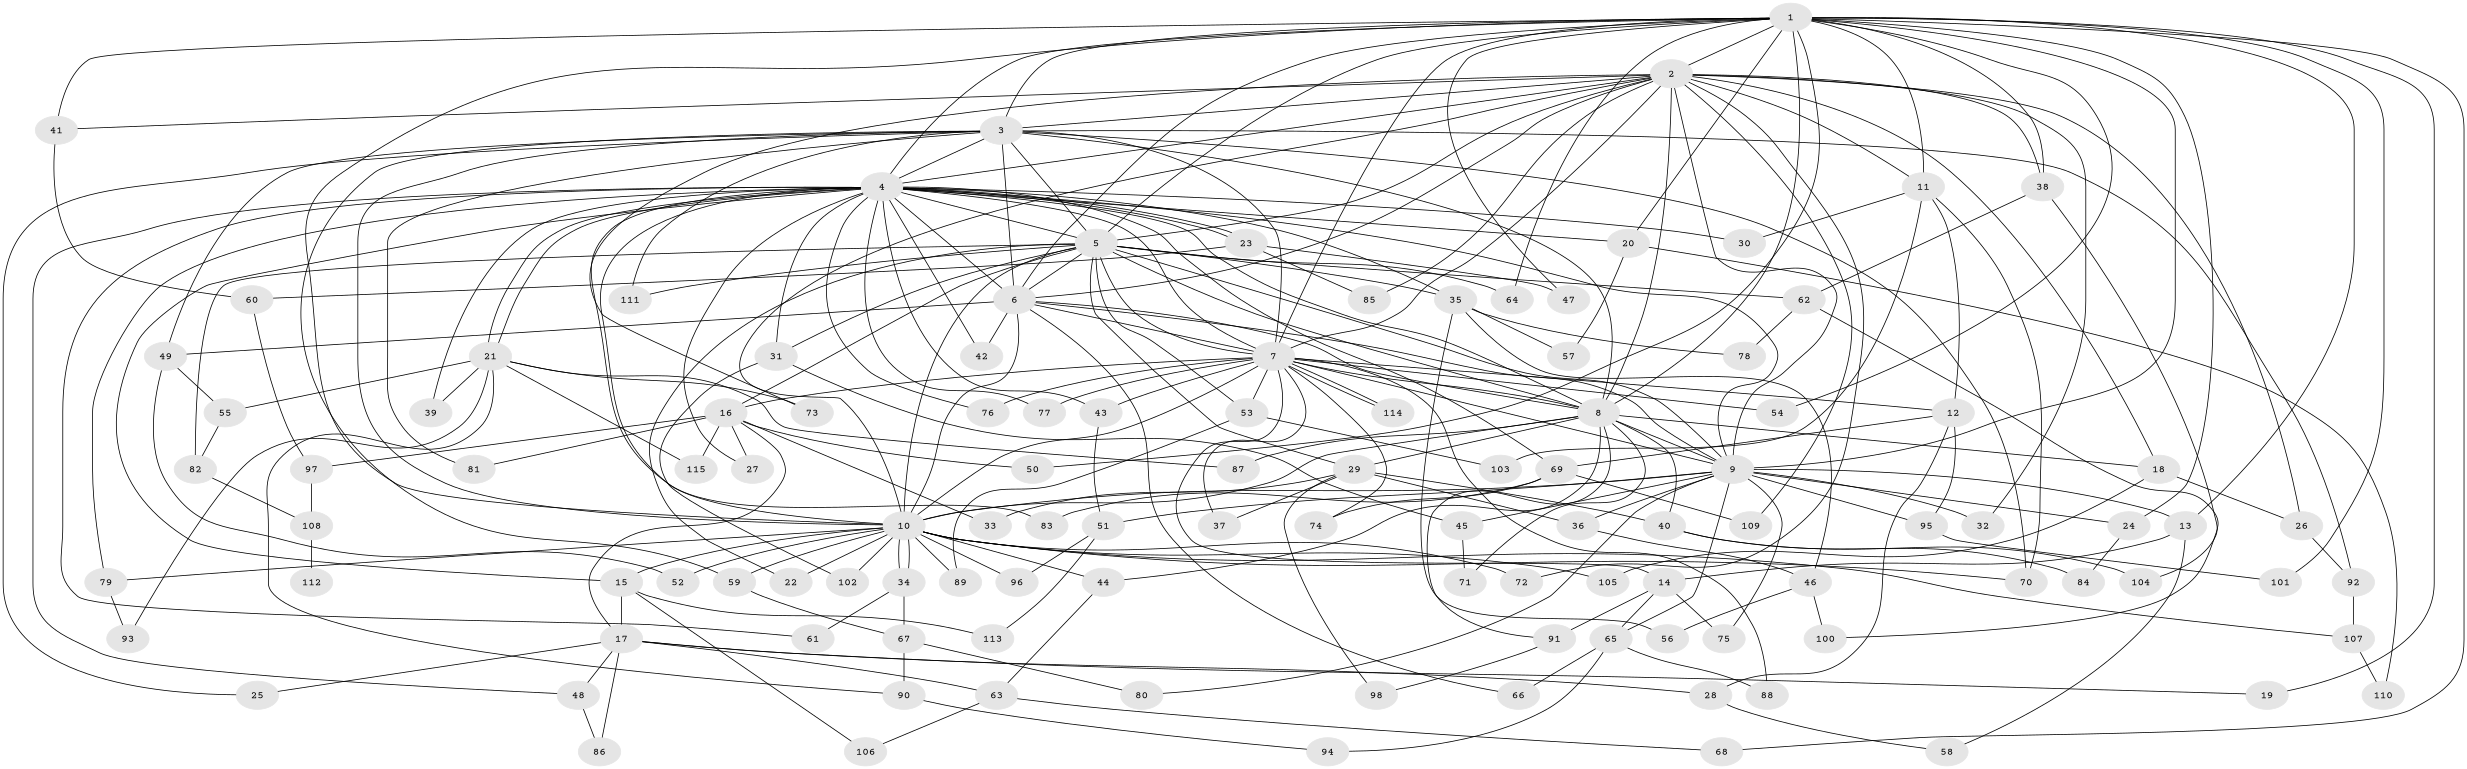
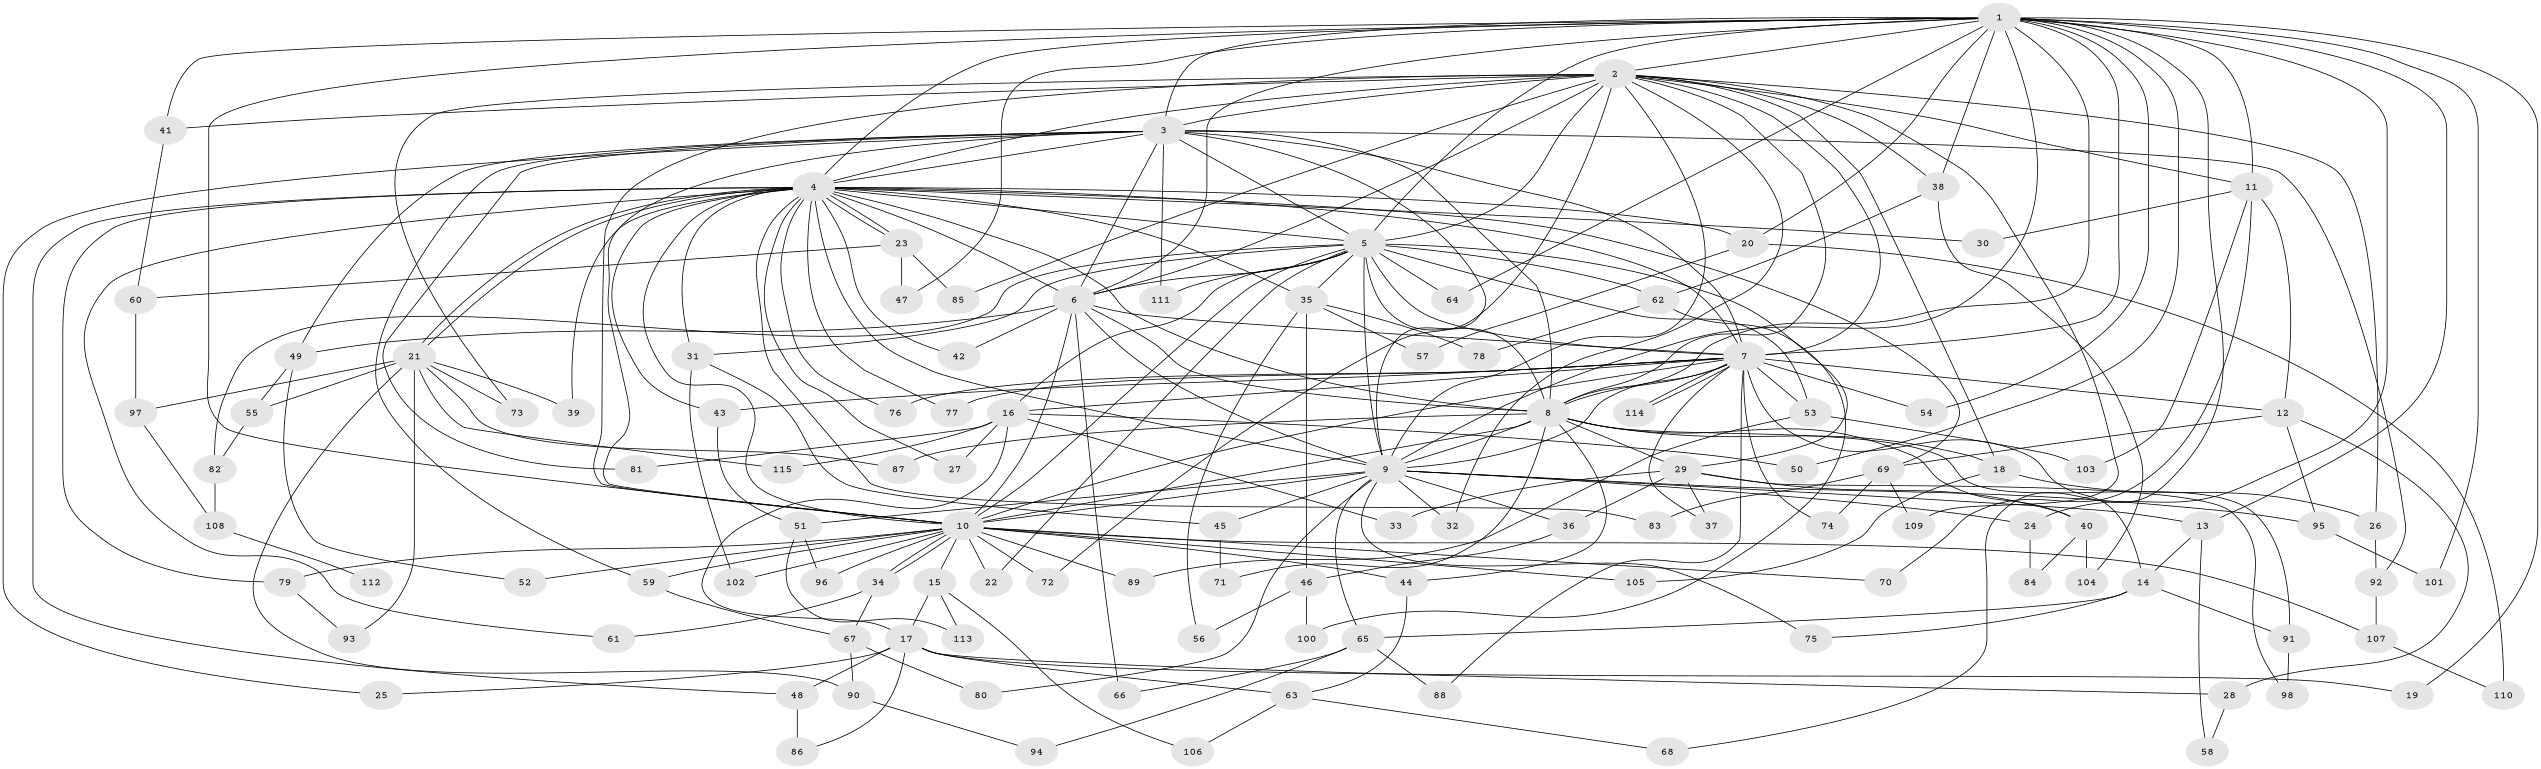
(1624, 192) -> (1440, 235)
(177, 304) -> none
(519, 441) -> (281, 383)
